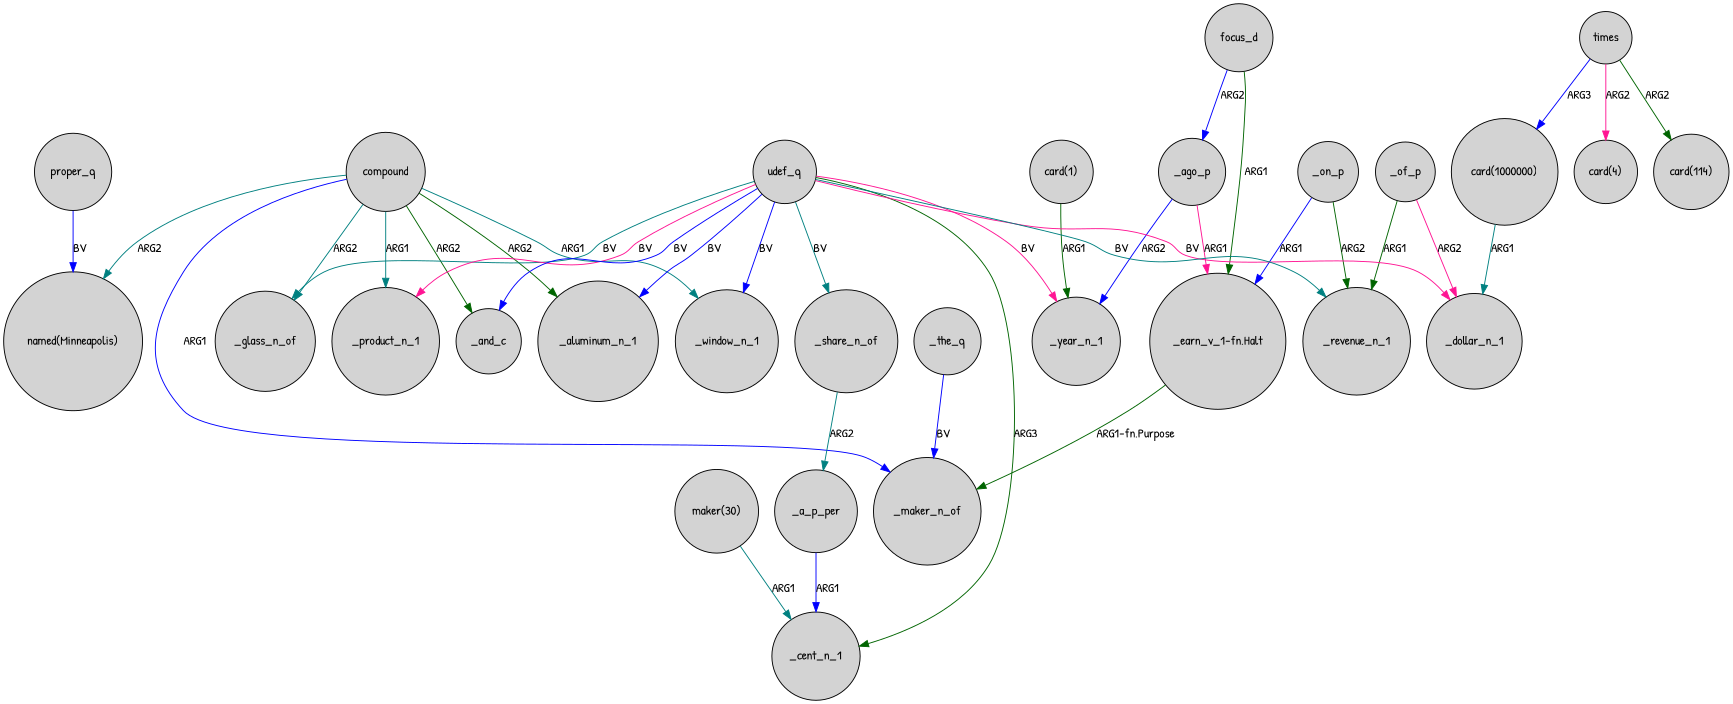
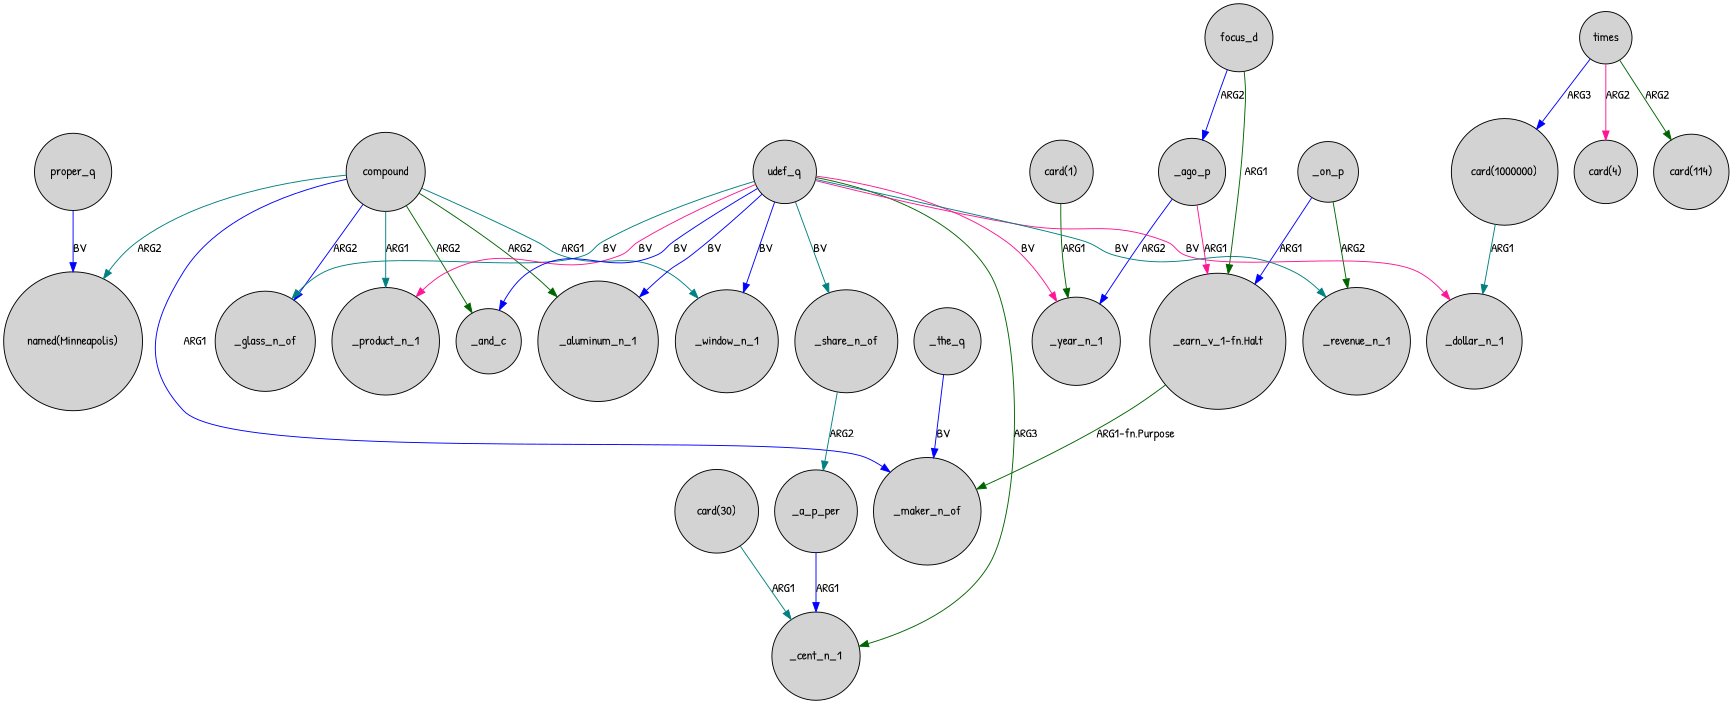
(1405, 172) -> none
(331, 248) -> (331, 248)
(717, 511) -> (717, 511)
